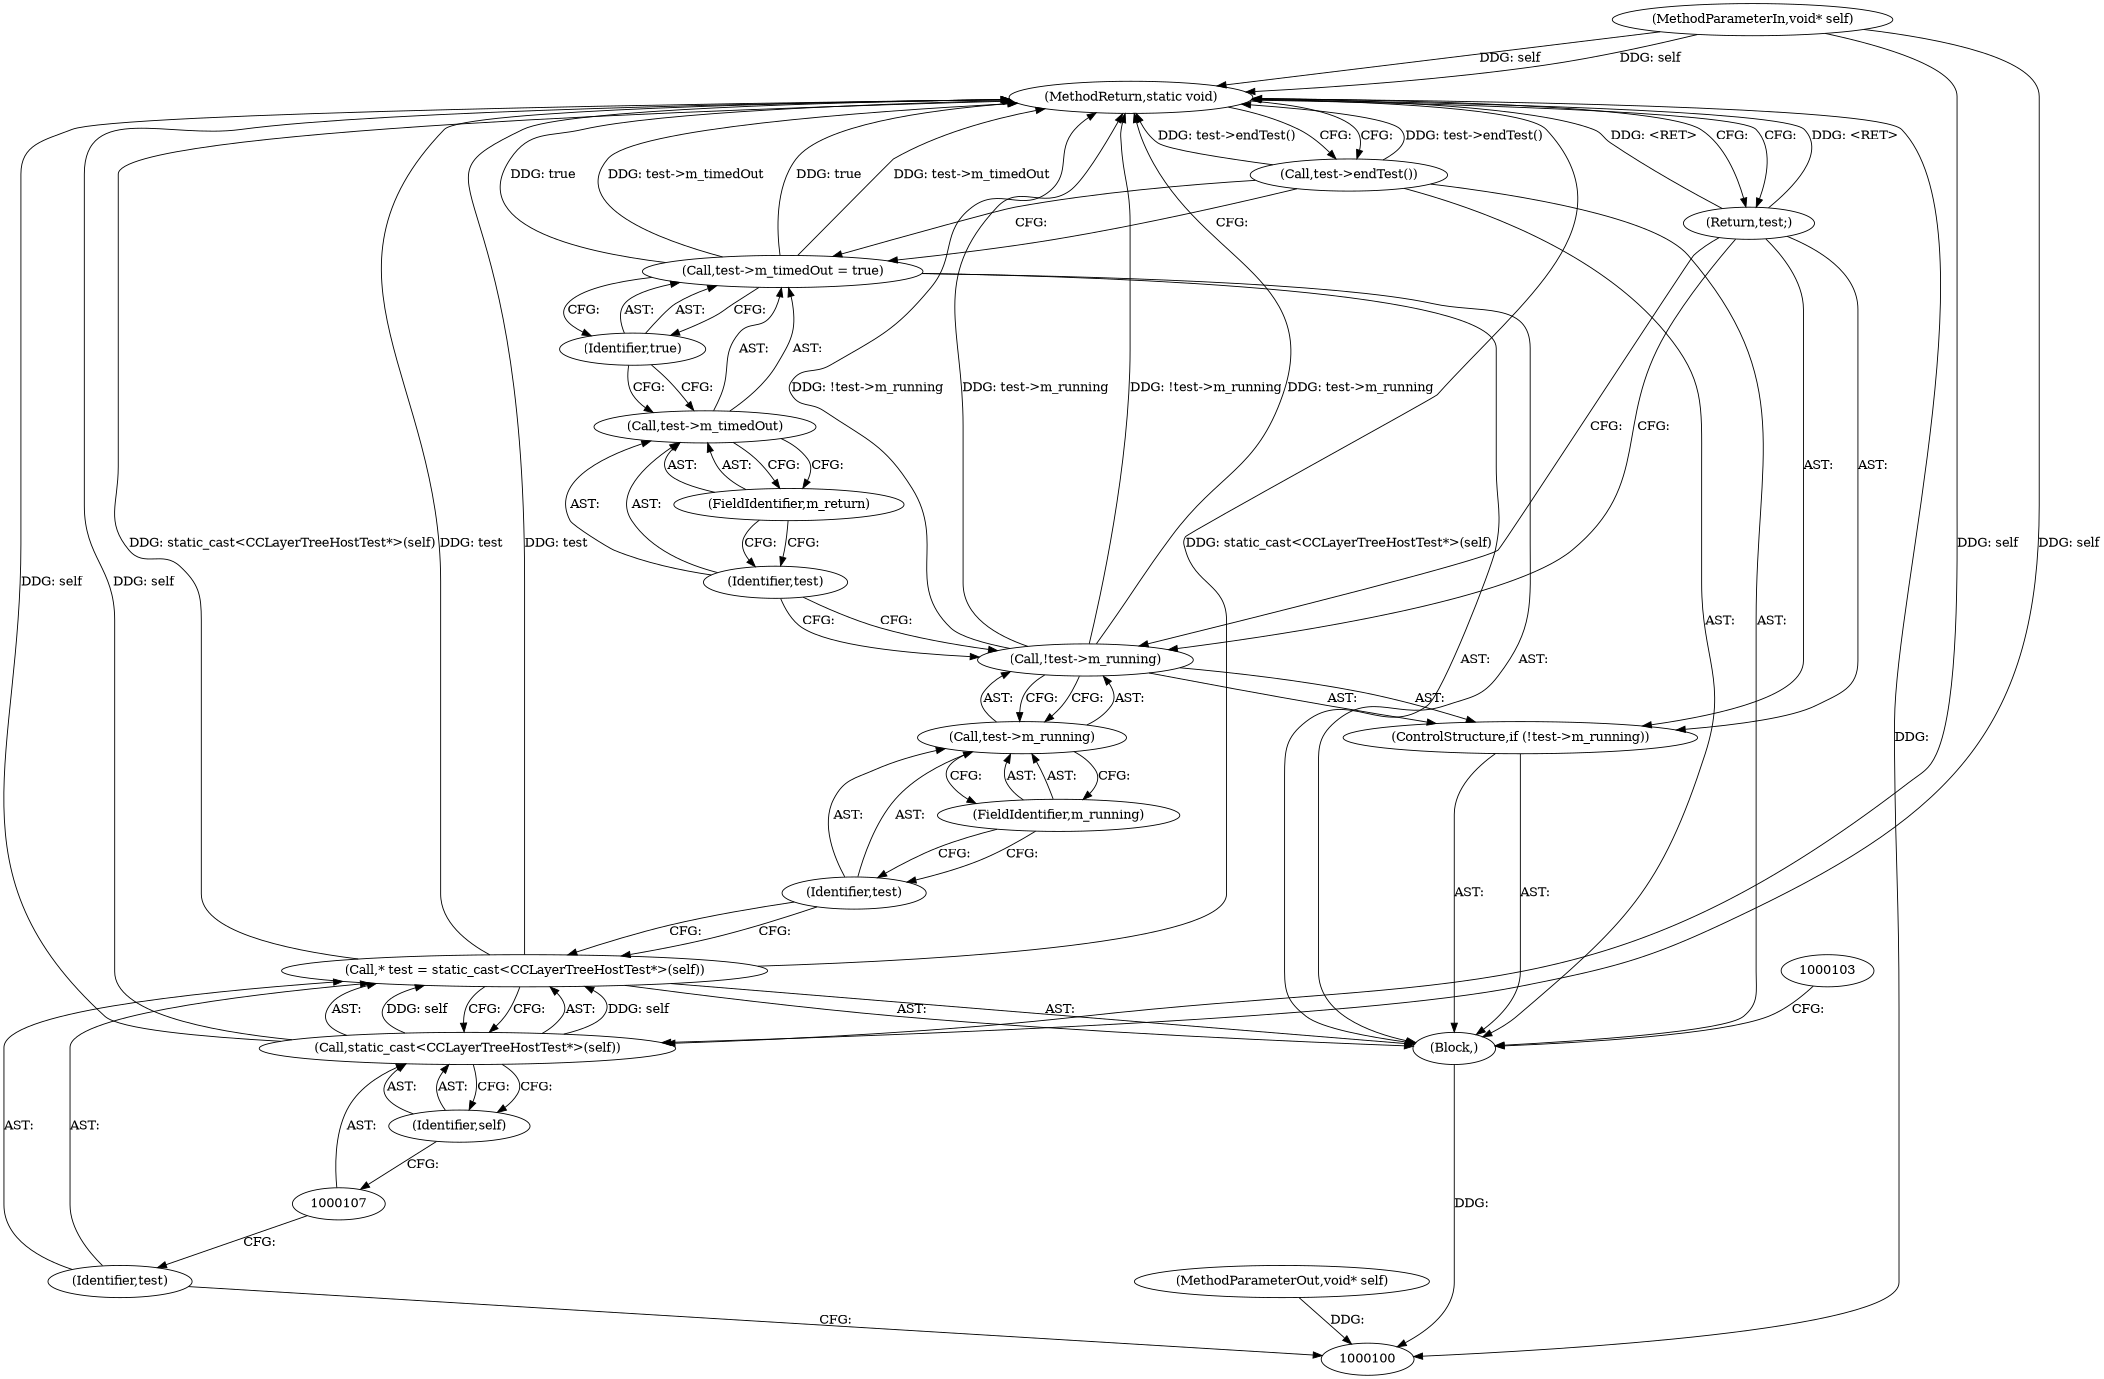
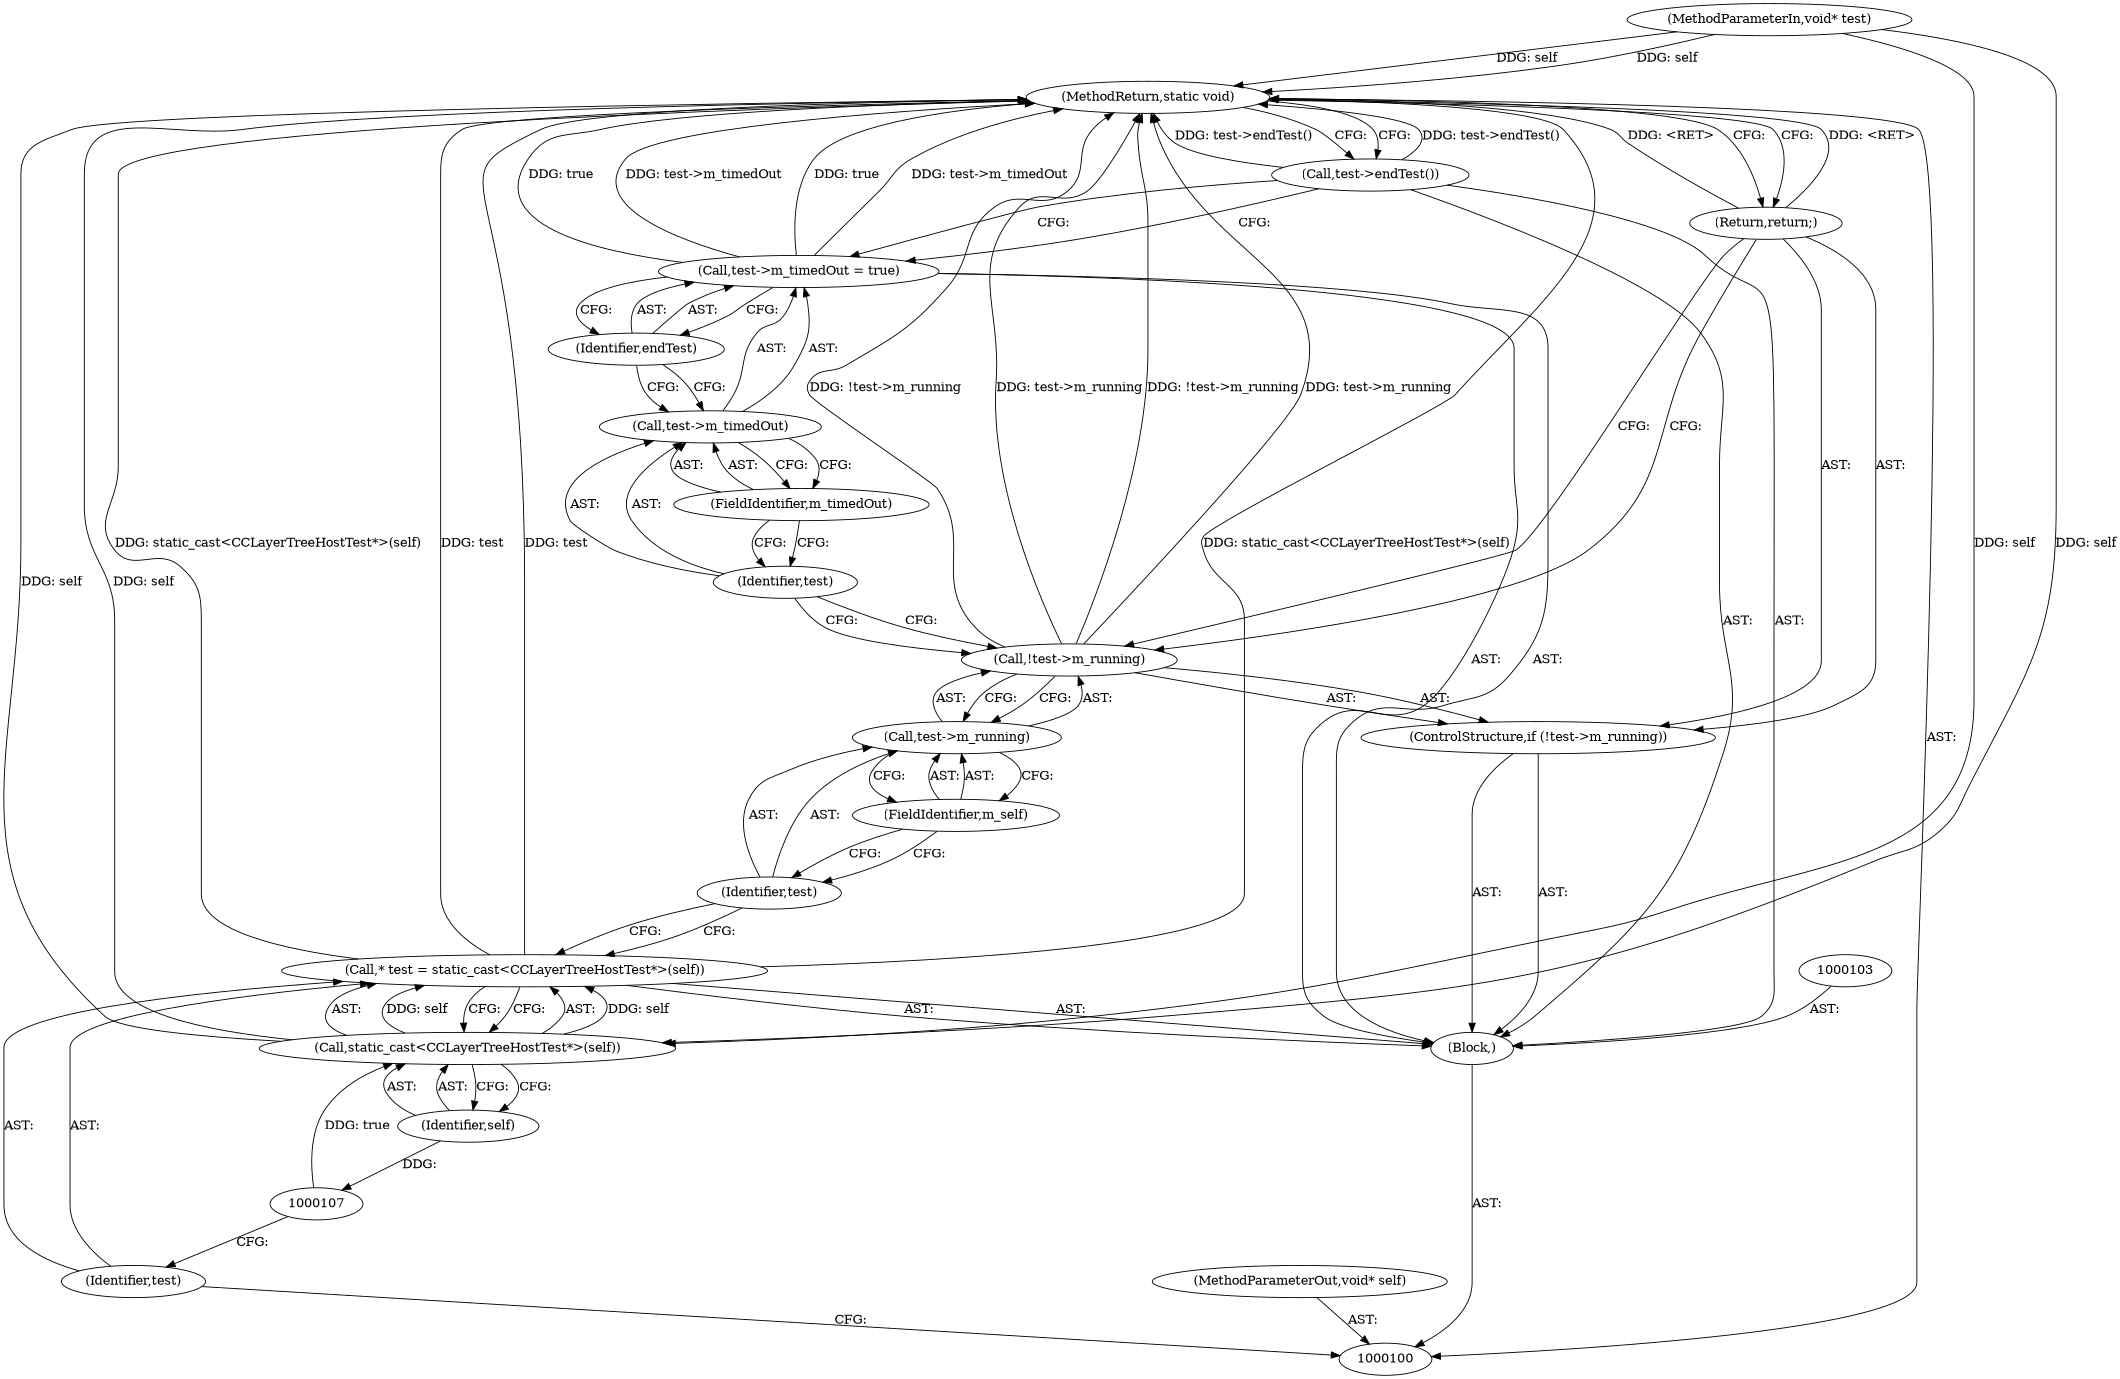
(1753, 20) -> (1770, 20)
(1749, 223) -> (1766, 223)
(633, 349) -> (636, 349)
(789, 505) -> (801, 505)
(1914, 738) -> (1944, 738)
(1059, 815) -> (956, 815)
(1810, 1010) -> (1827, 1010)
(364, 1126) -> (357, 1126)
(425, 1165) -> (421, 1165)
(1473, 1204) -> (1489, 1204)
(1349, 1320) -> (1365, 1320)
